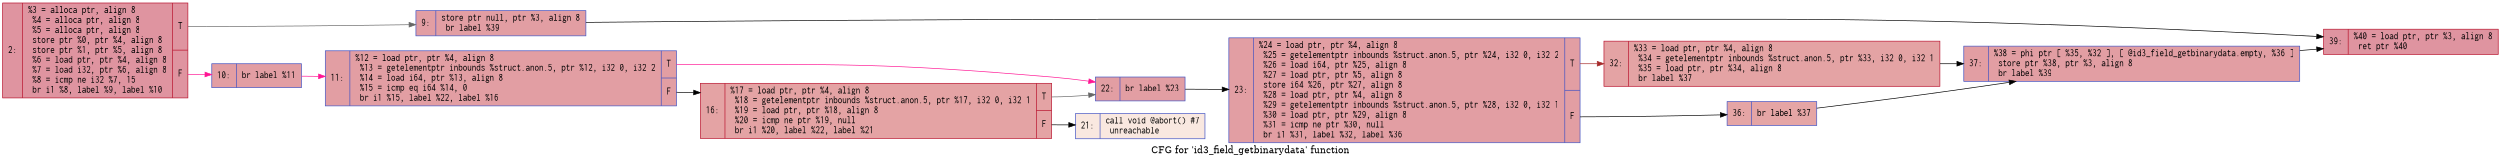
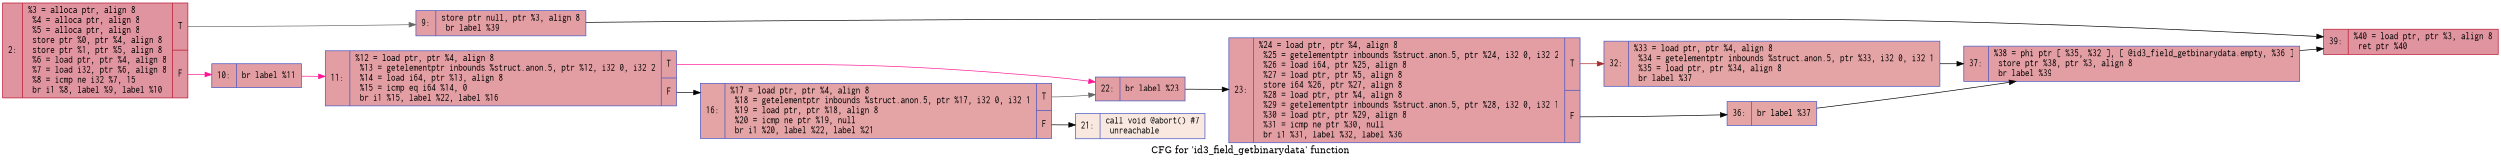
(1772, 64) -> (1772, 64)
(876, 111) -> (876, 111)
